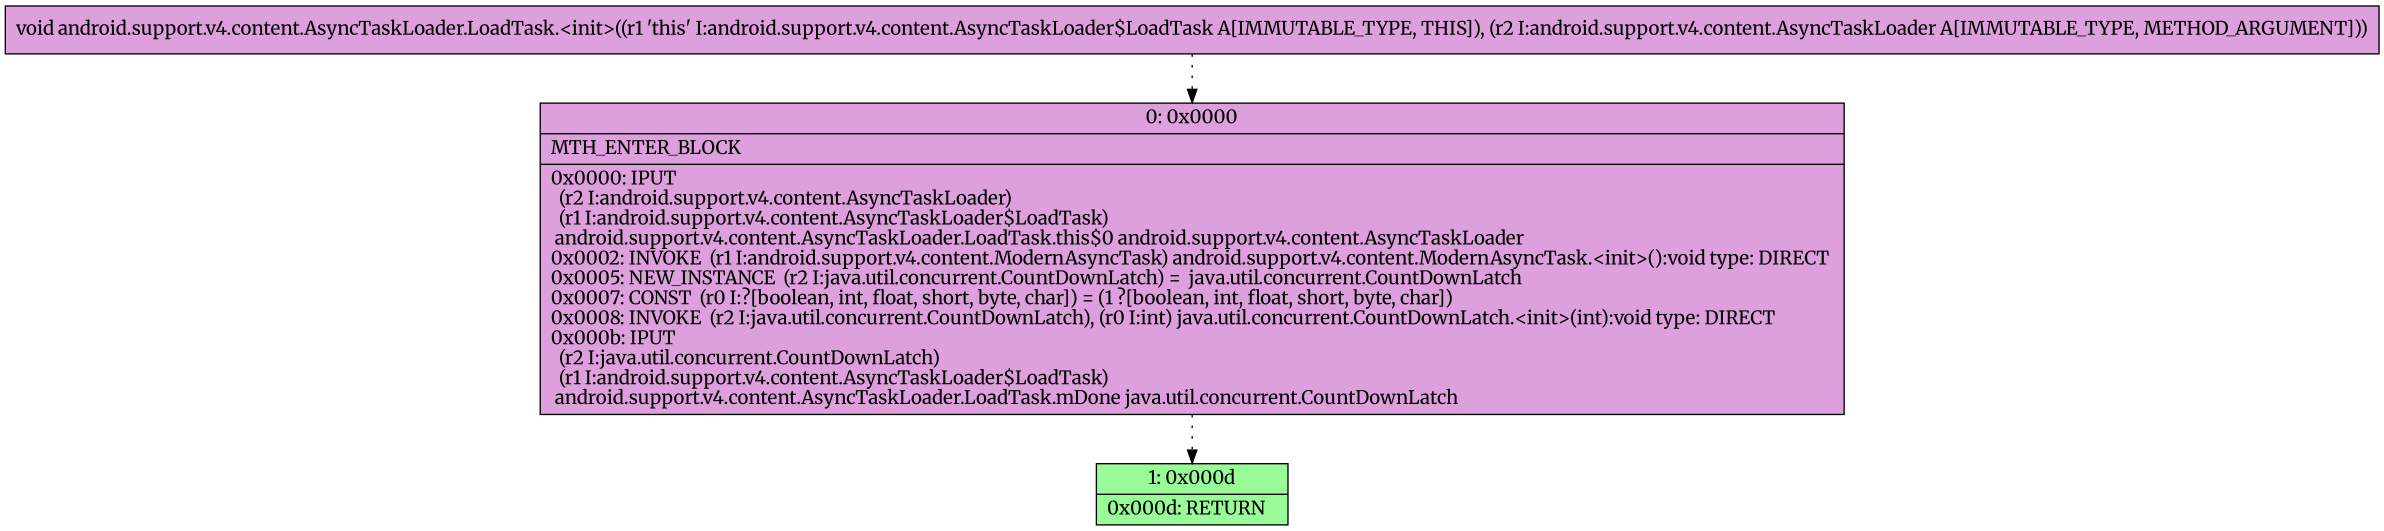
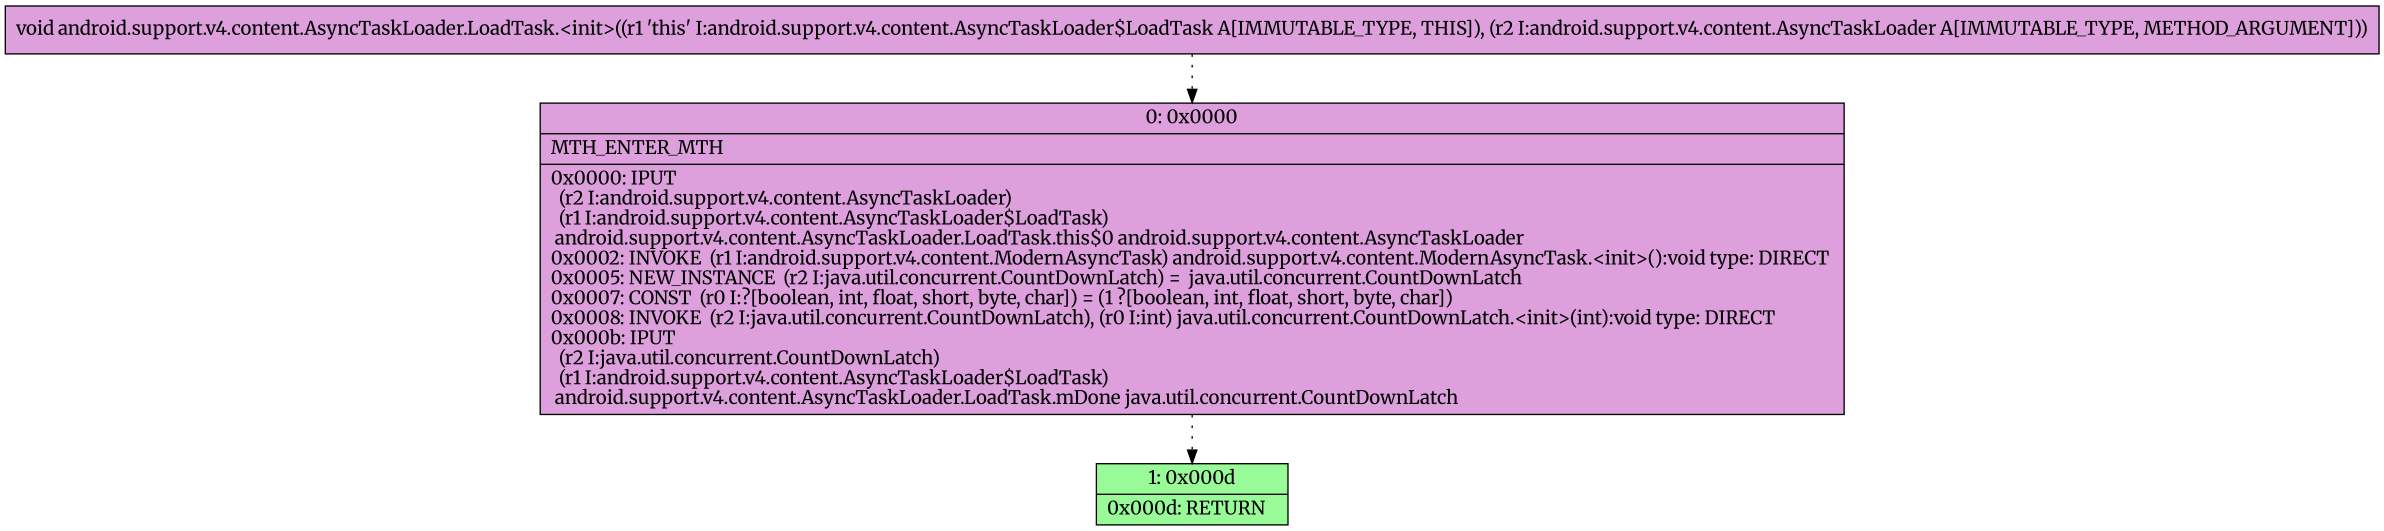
(646, 148) -> (637, 148)
